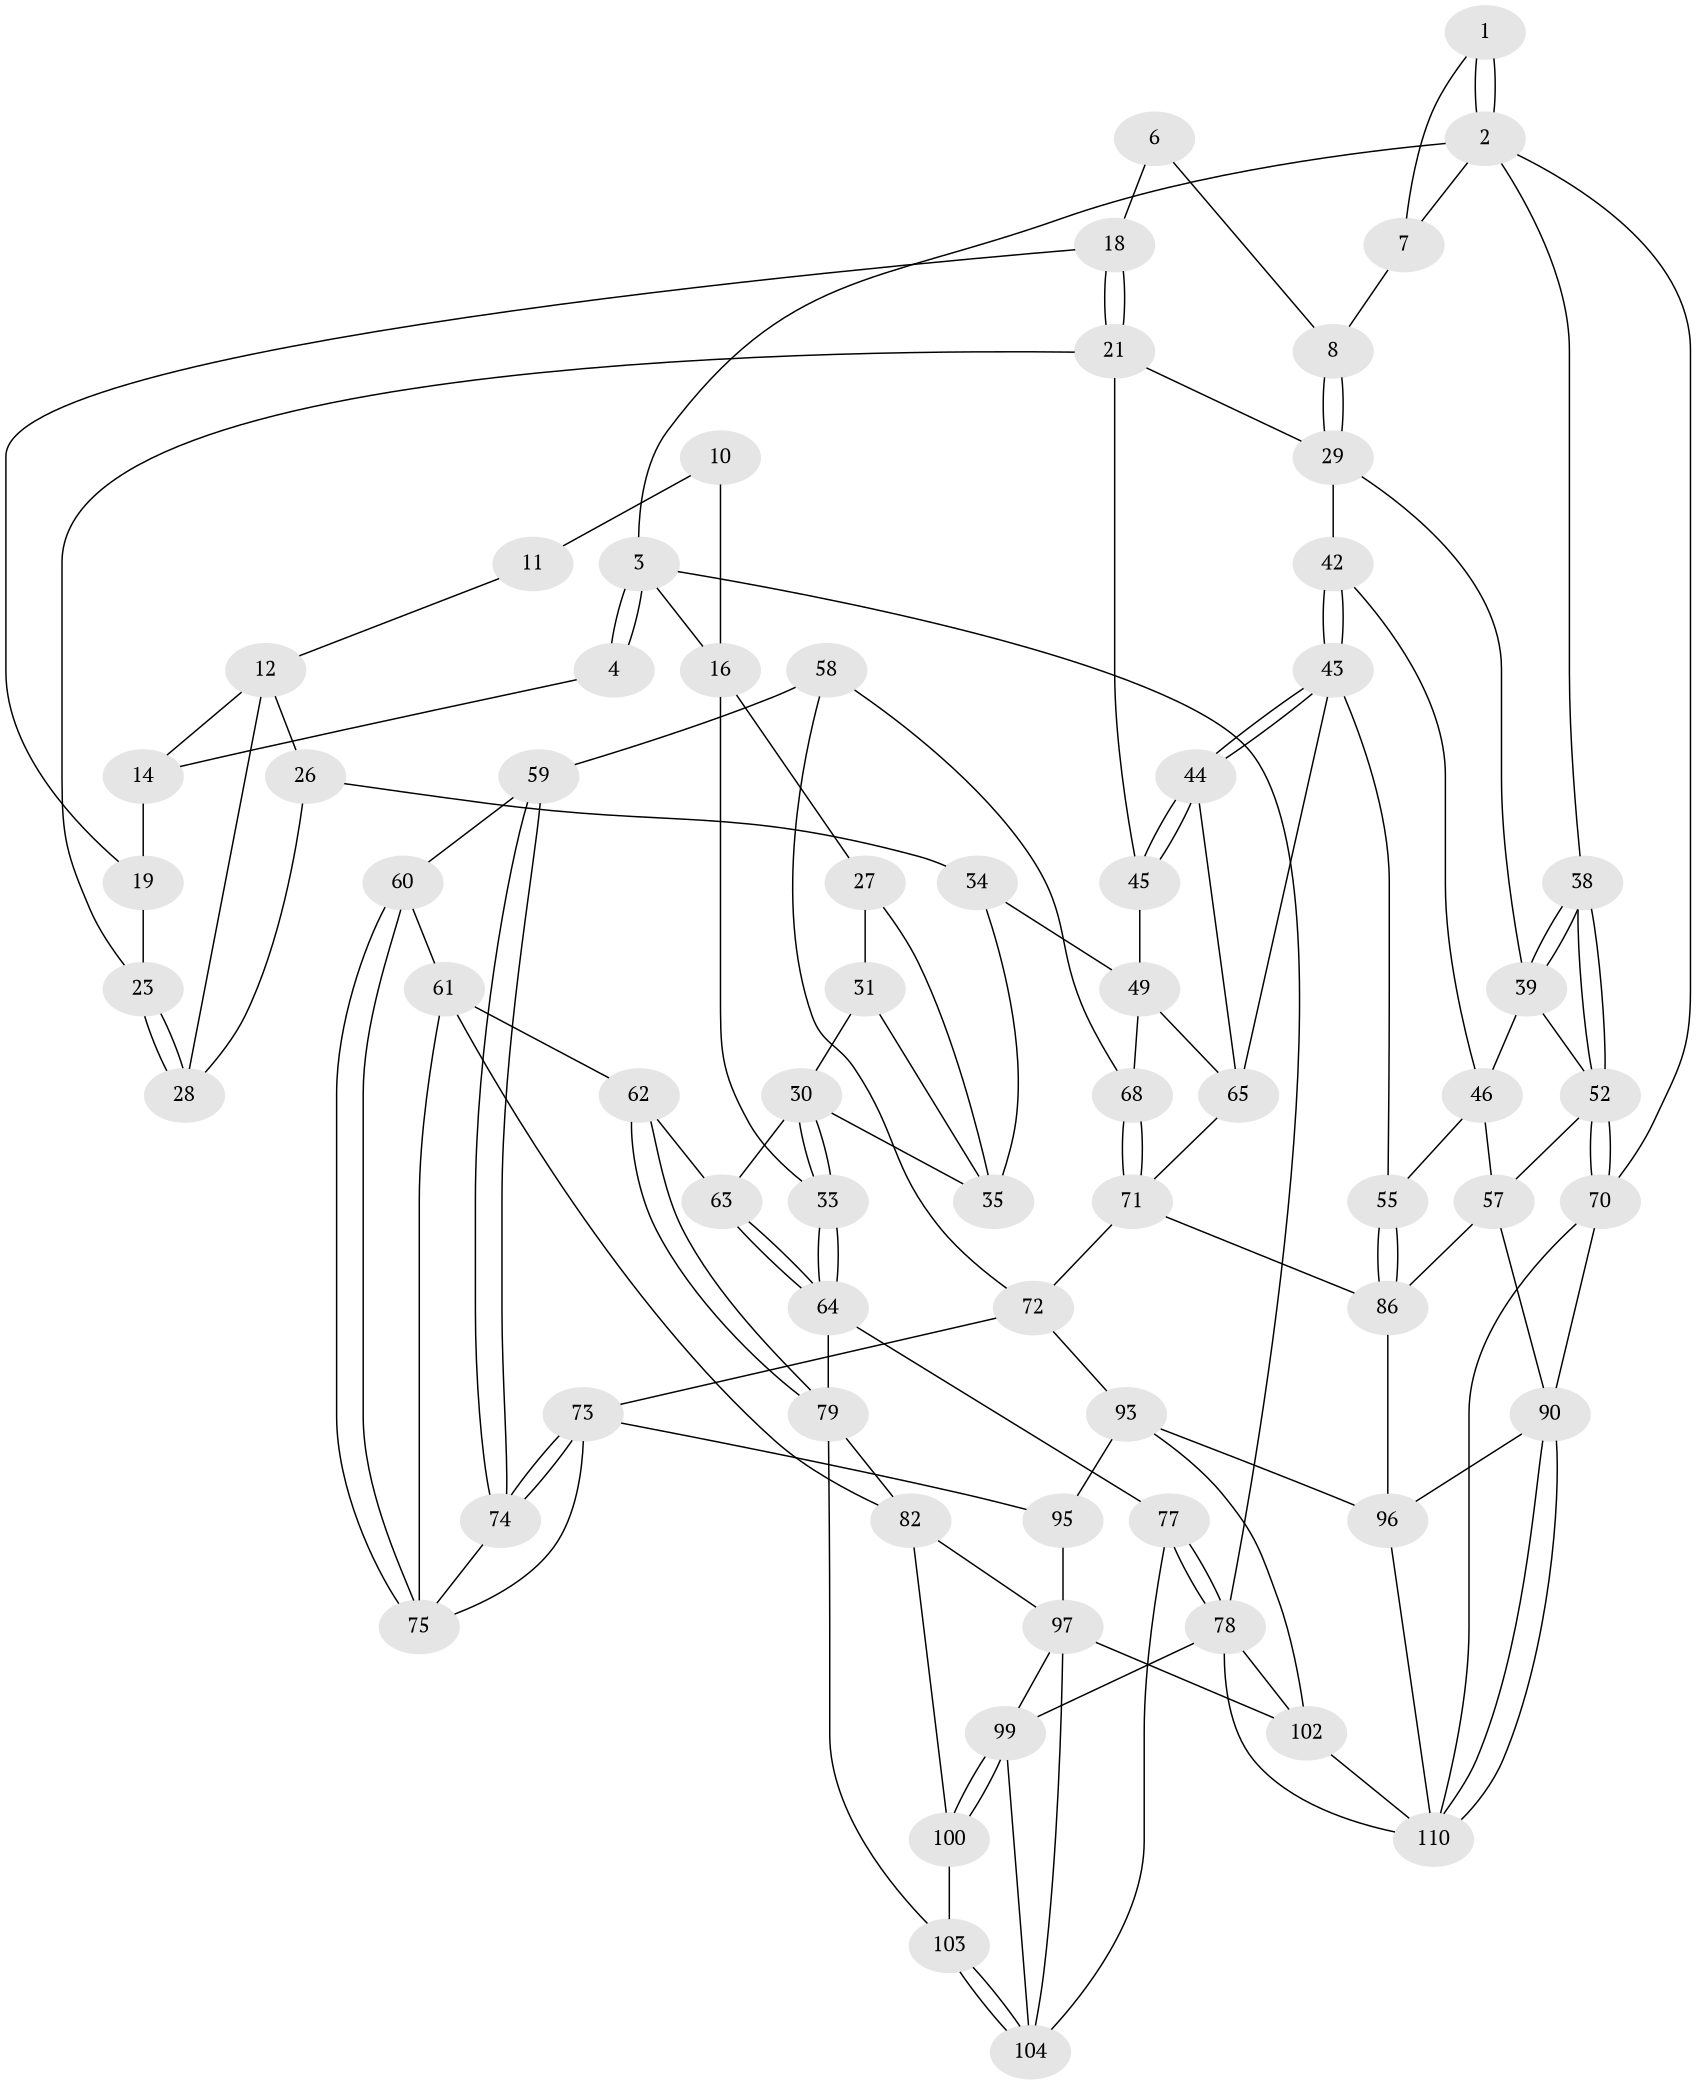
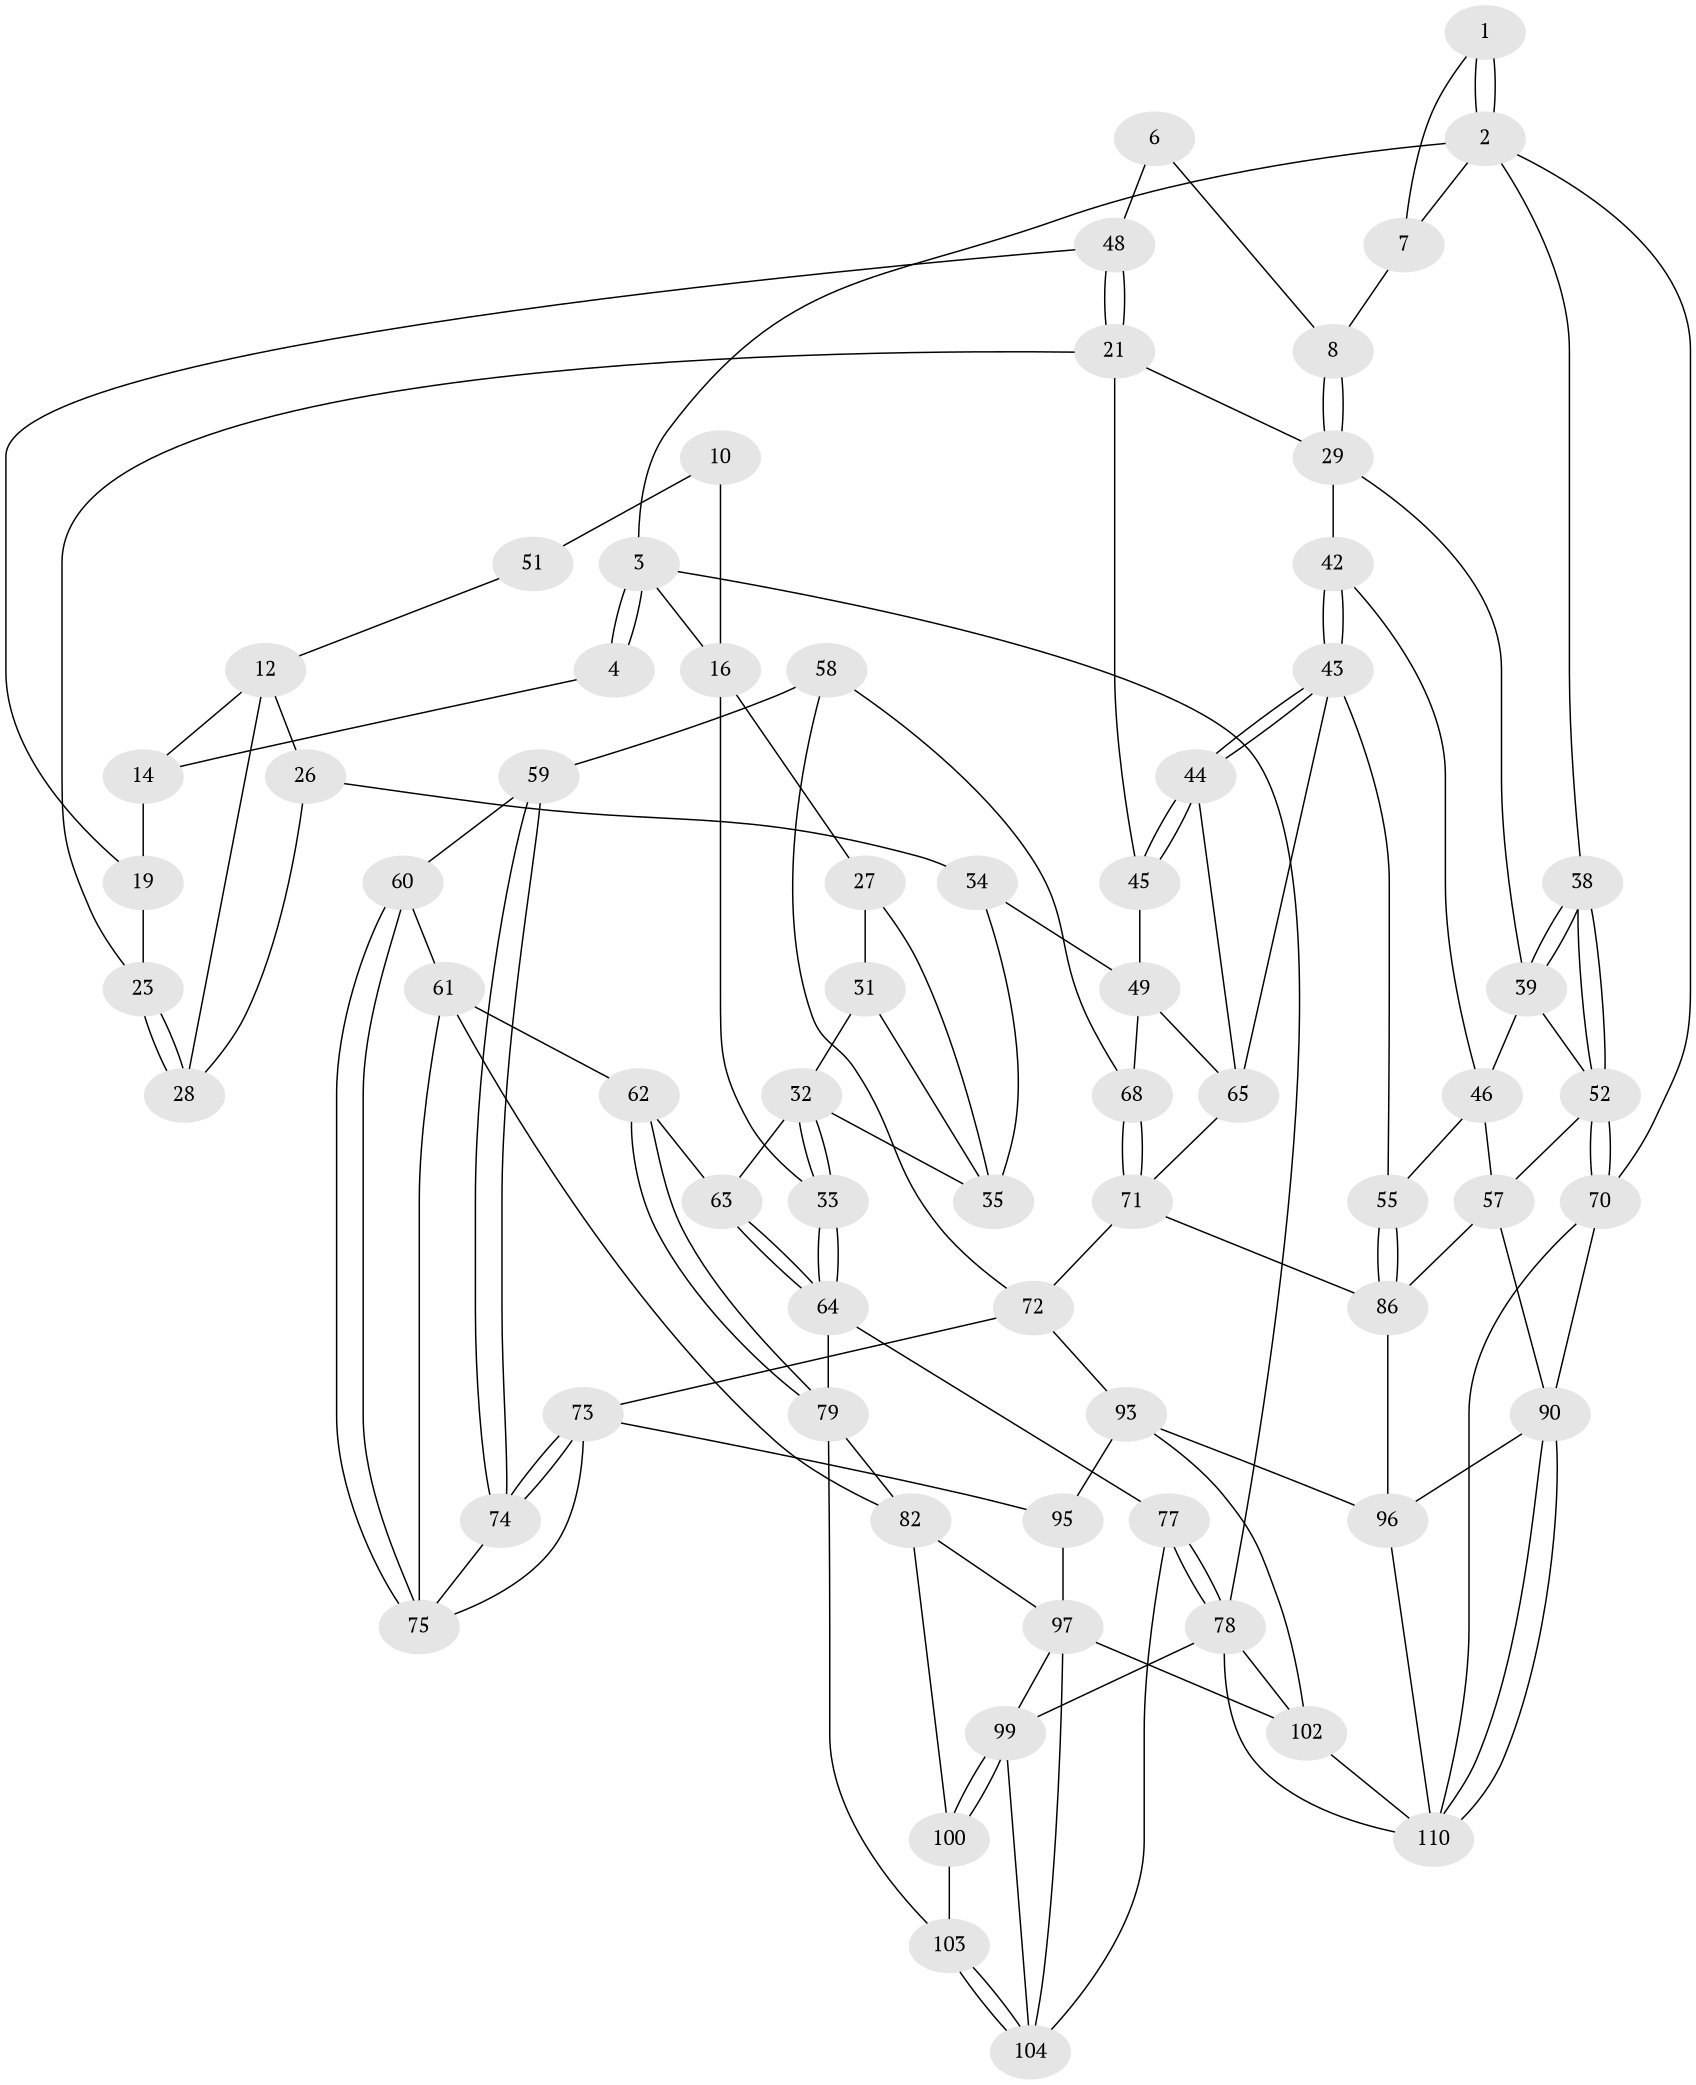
(1115, 245) -> (1115, 245)
(533, 564) -> (533, 564)
(802, 1095) -> (802, 1095)
